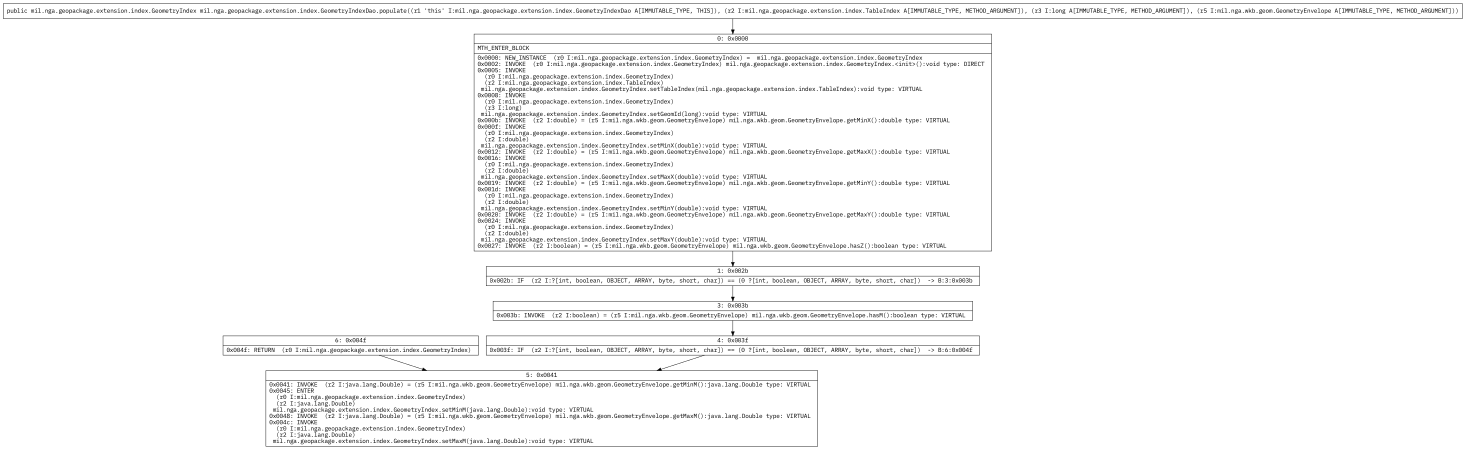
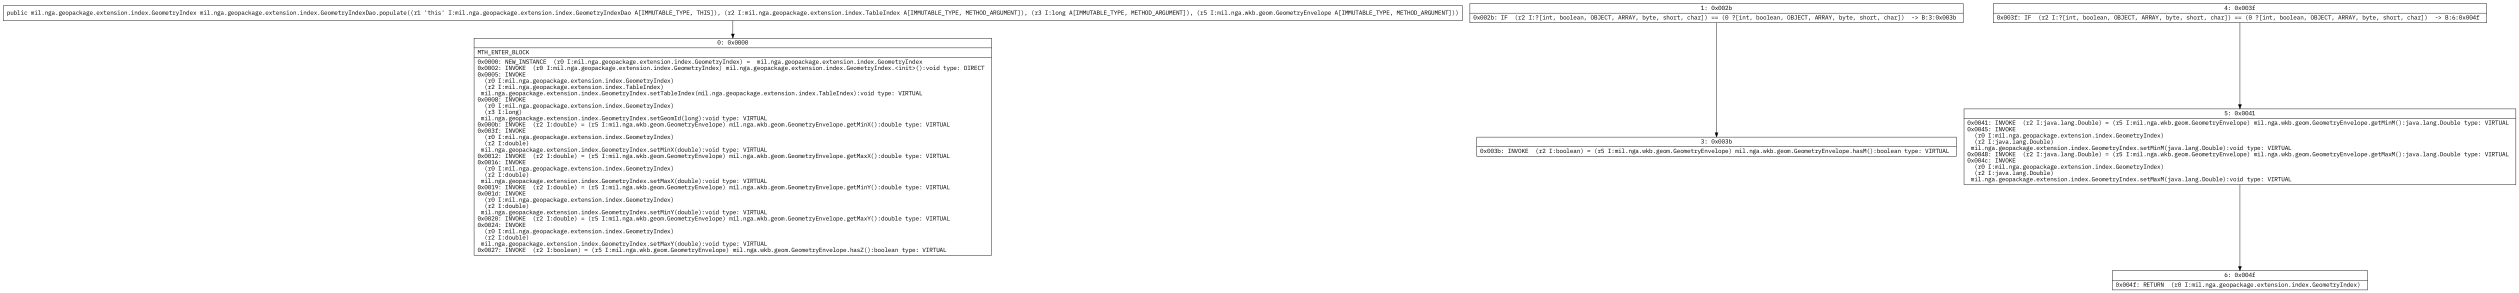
(505, 127) -> (505, 131)
(733, 257) -> none
(733, 326) -> none
(401, 362) -> (2240, 226)
(295, 391) -> (1995, 129)
